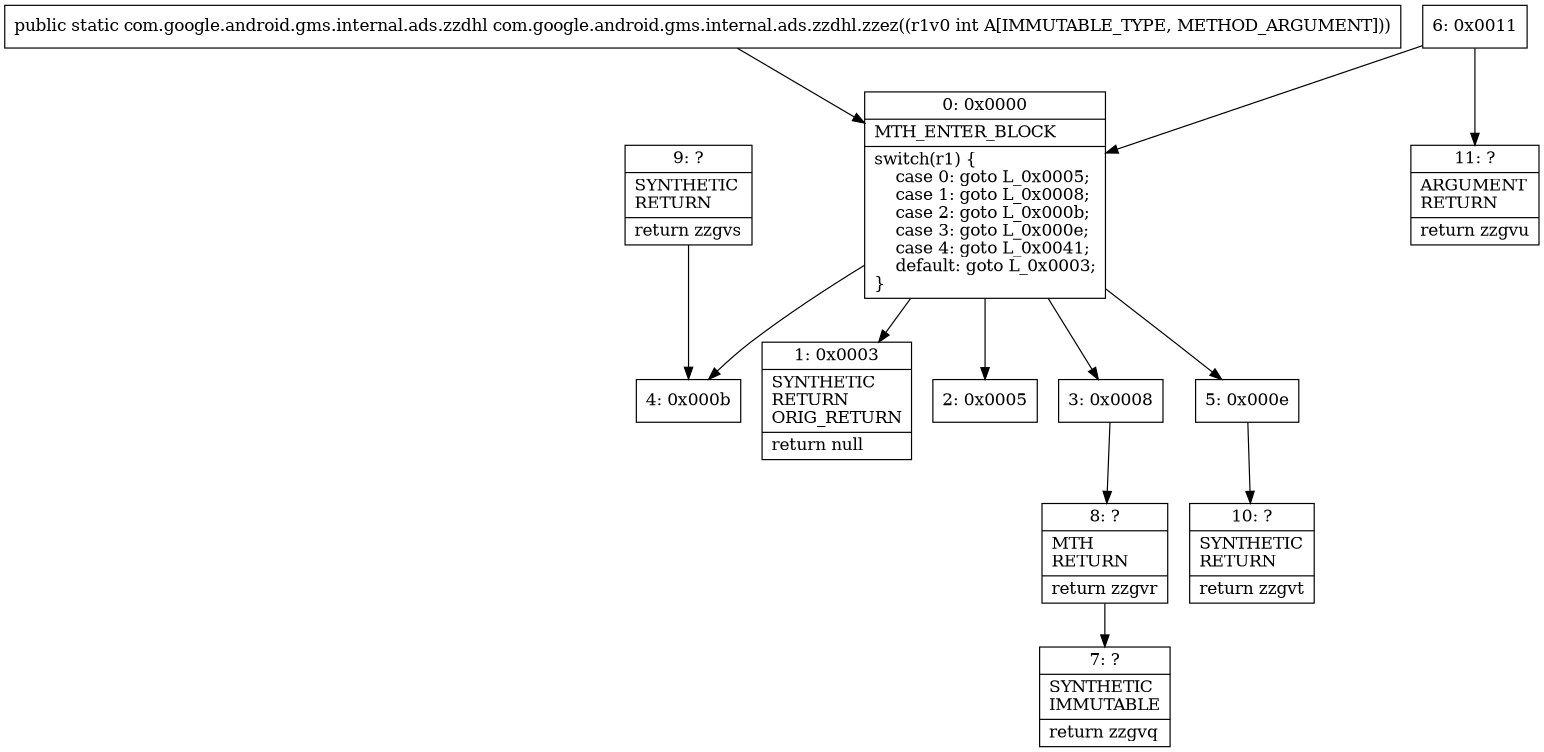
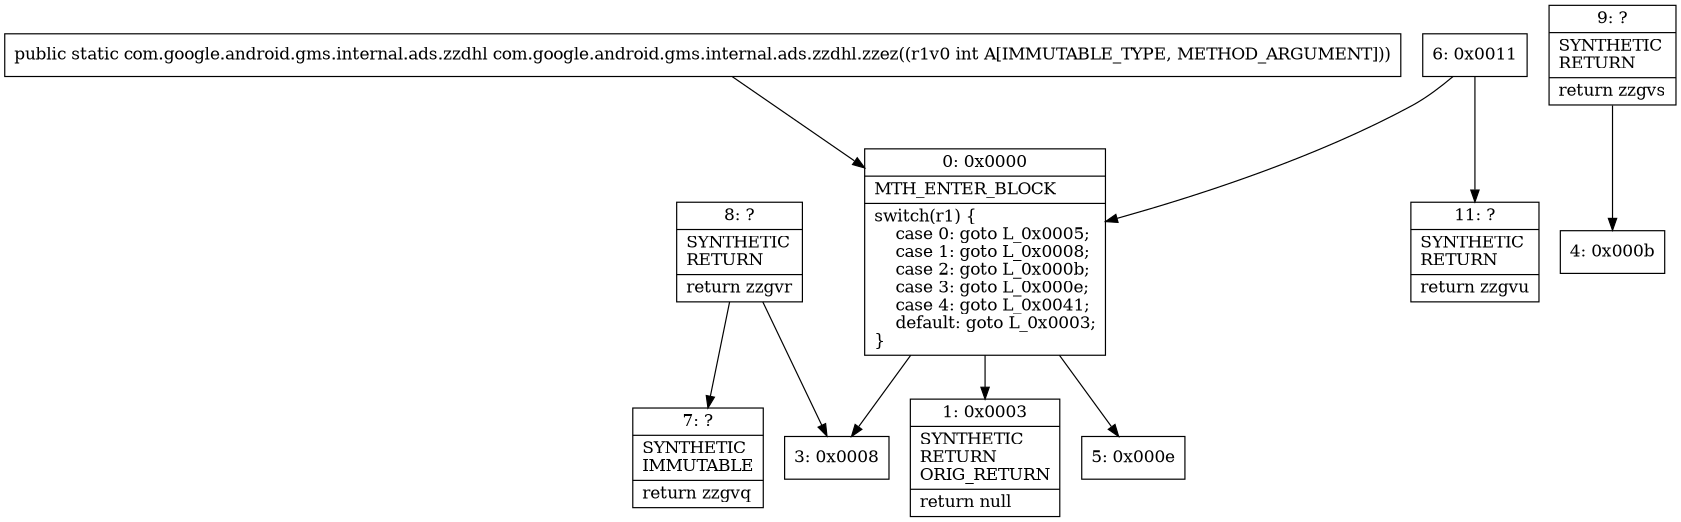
(1474, 186) -> (1473, 243)
(788, 315) -> none
(985, 401) -> none
(1109, 457) -> (792, 364)
(1073, 544) -> (738, 243)
(1252, 553) -> none
